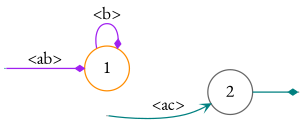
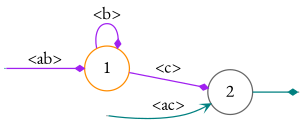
none -> (164, 79)
